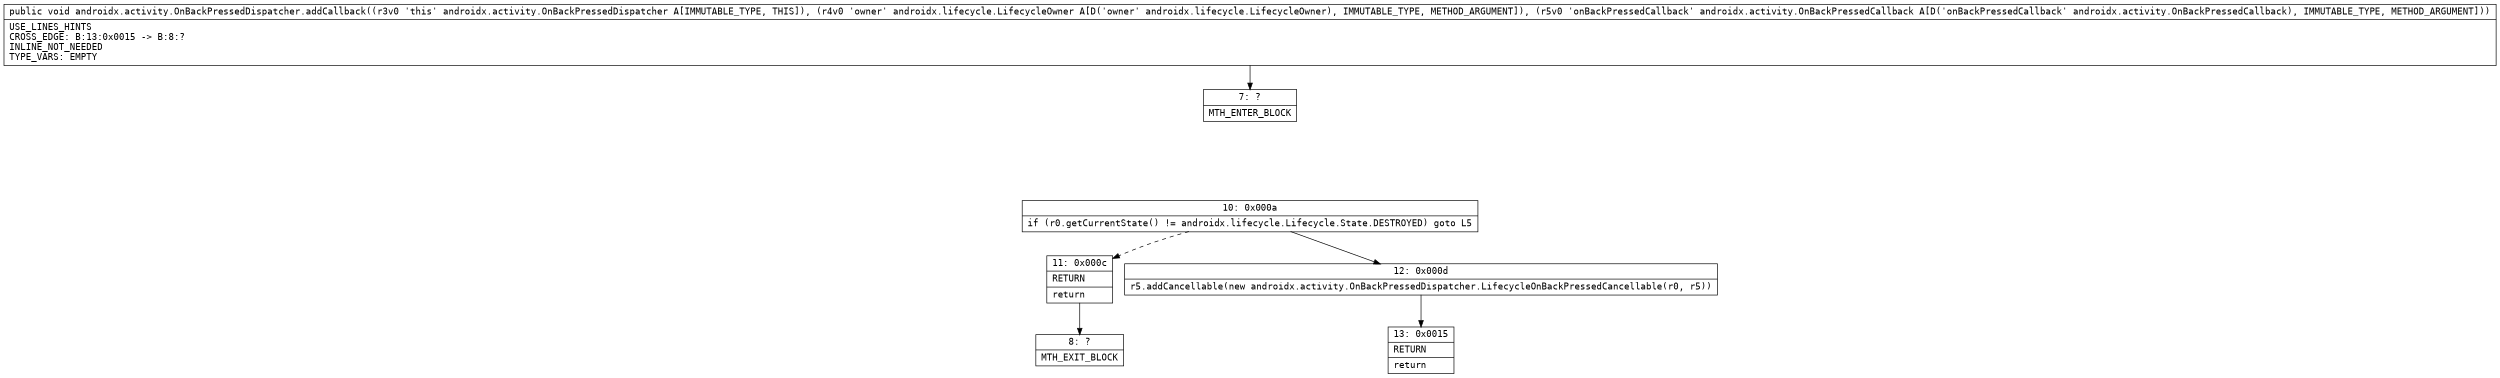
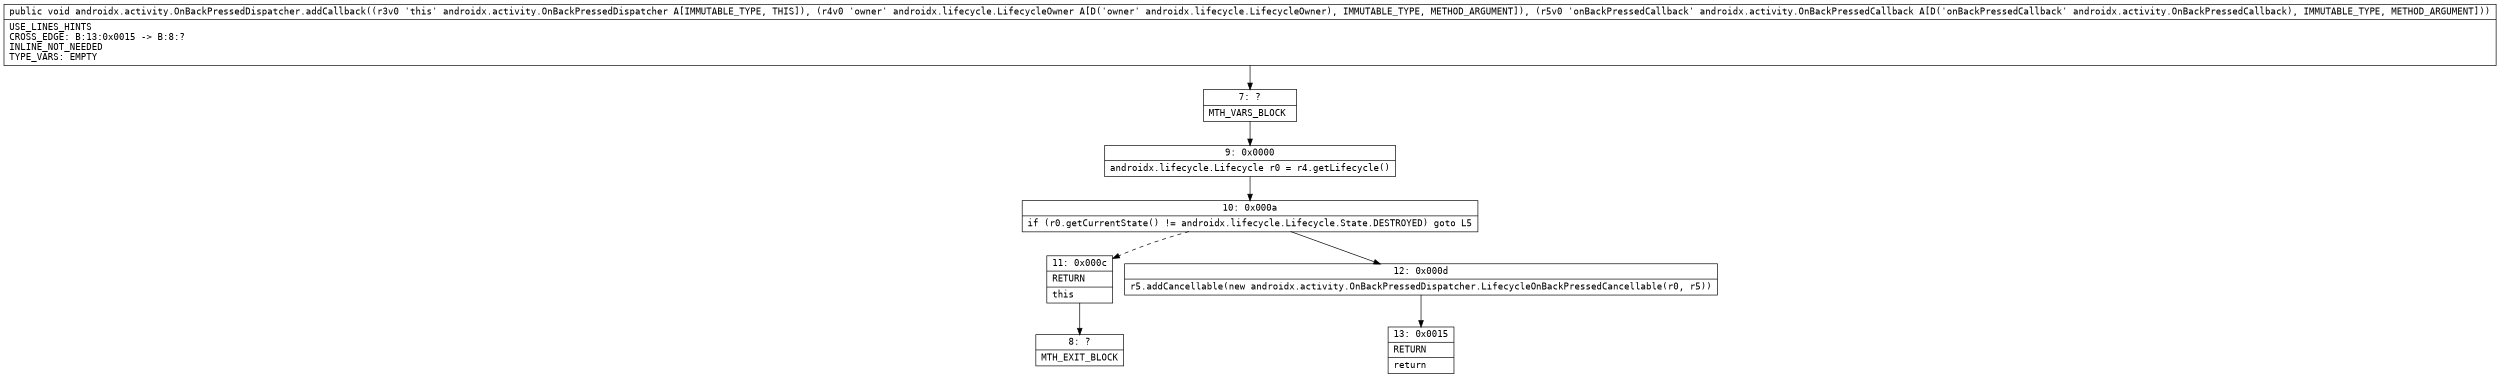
(1250, 113) -> (1247, 113)
none -> (1250, 161)
(1069, 295) -> (1063, 295)
